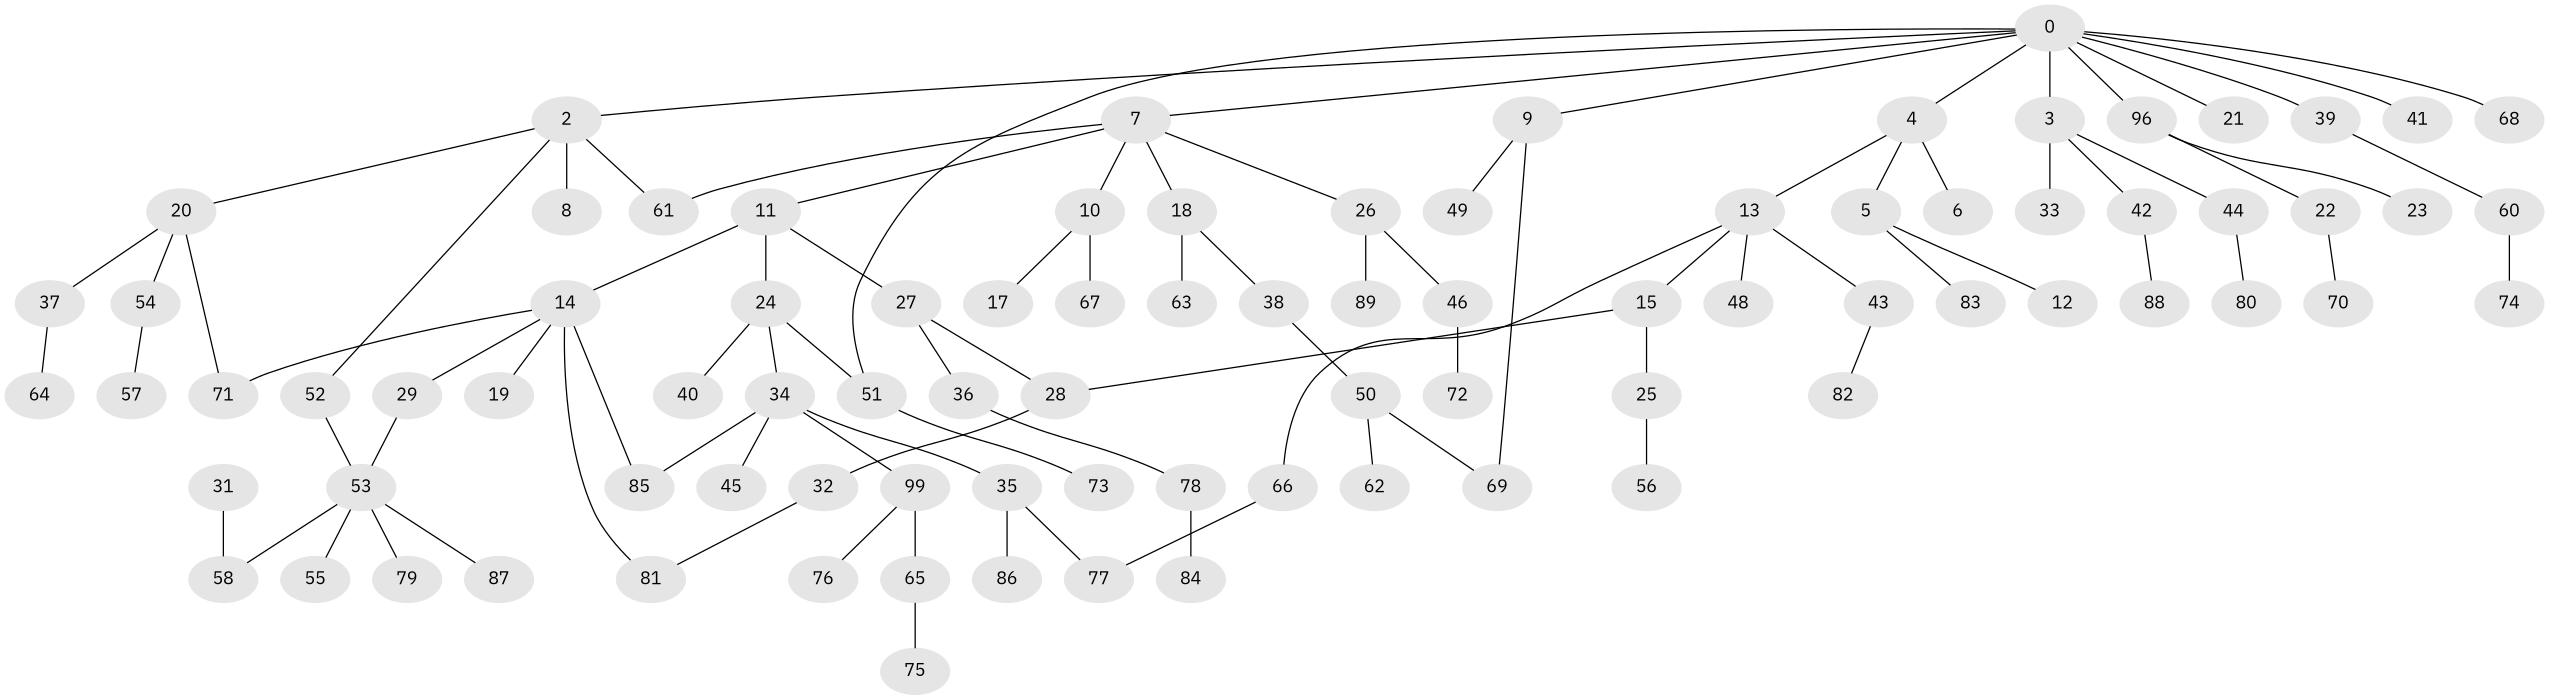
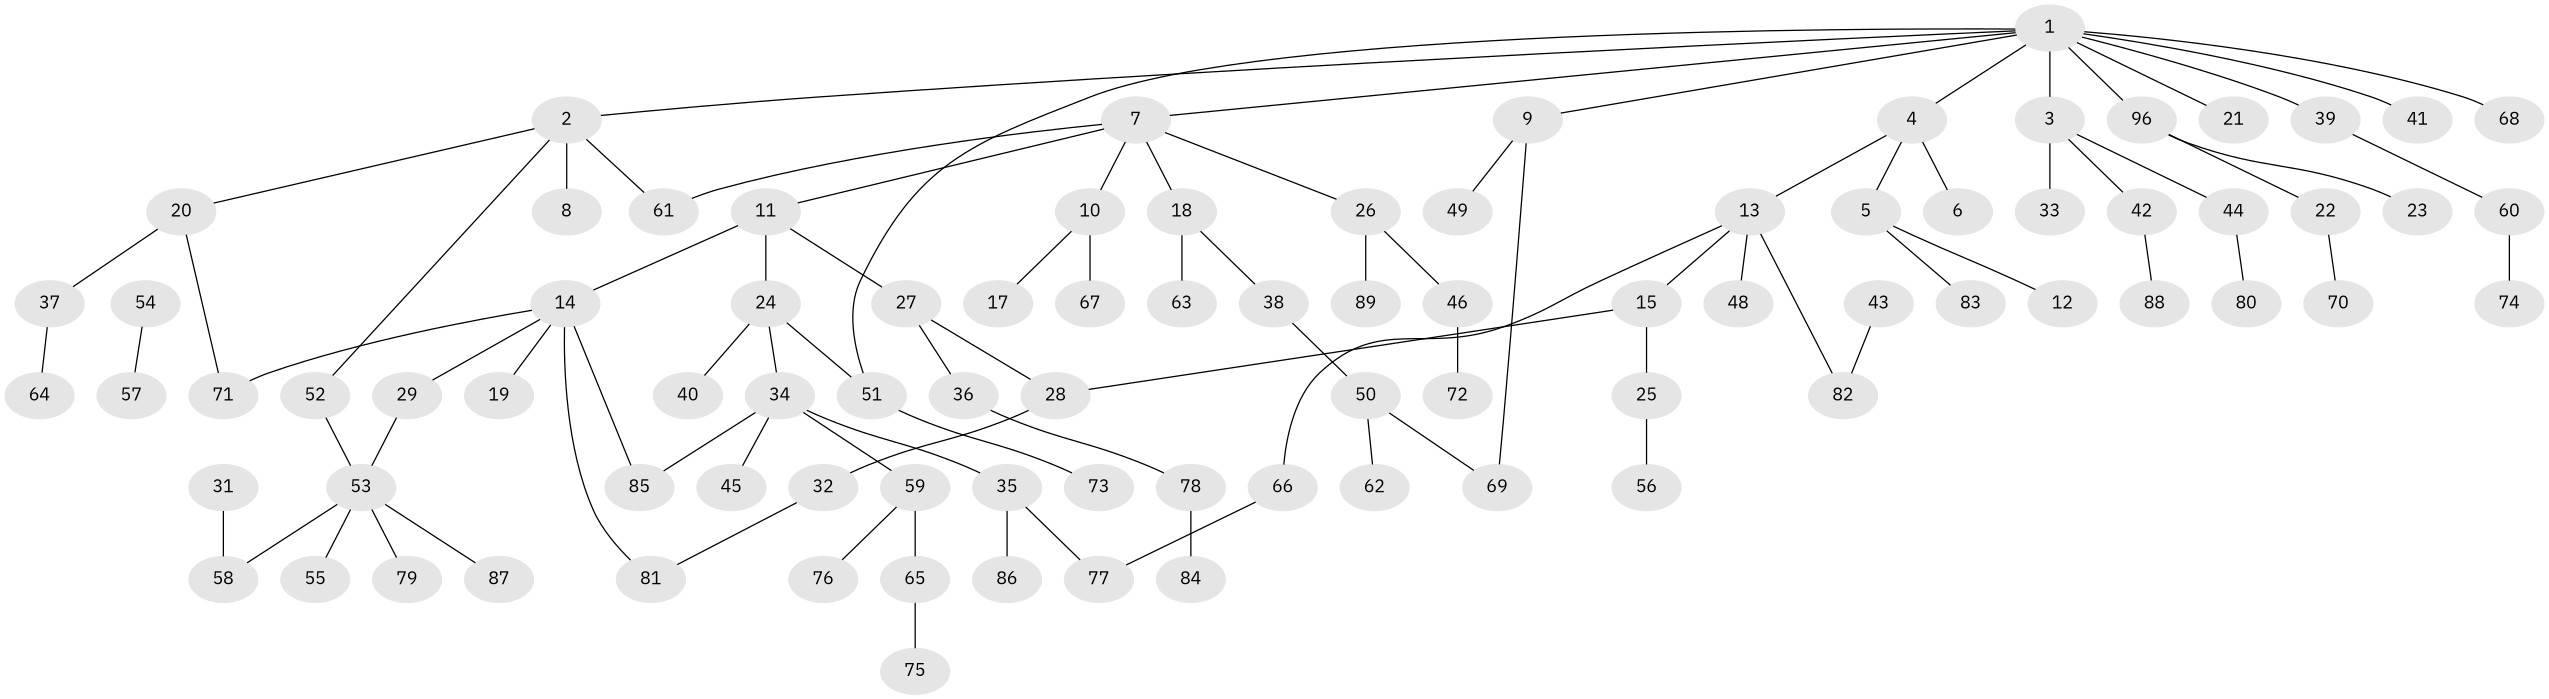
(2050, 28) -> (2050, 28)
(163, 258) -> none
(1814, 258) -> (1796, 304)
(915, 488) -> (915, 488)
